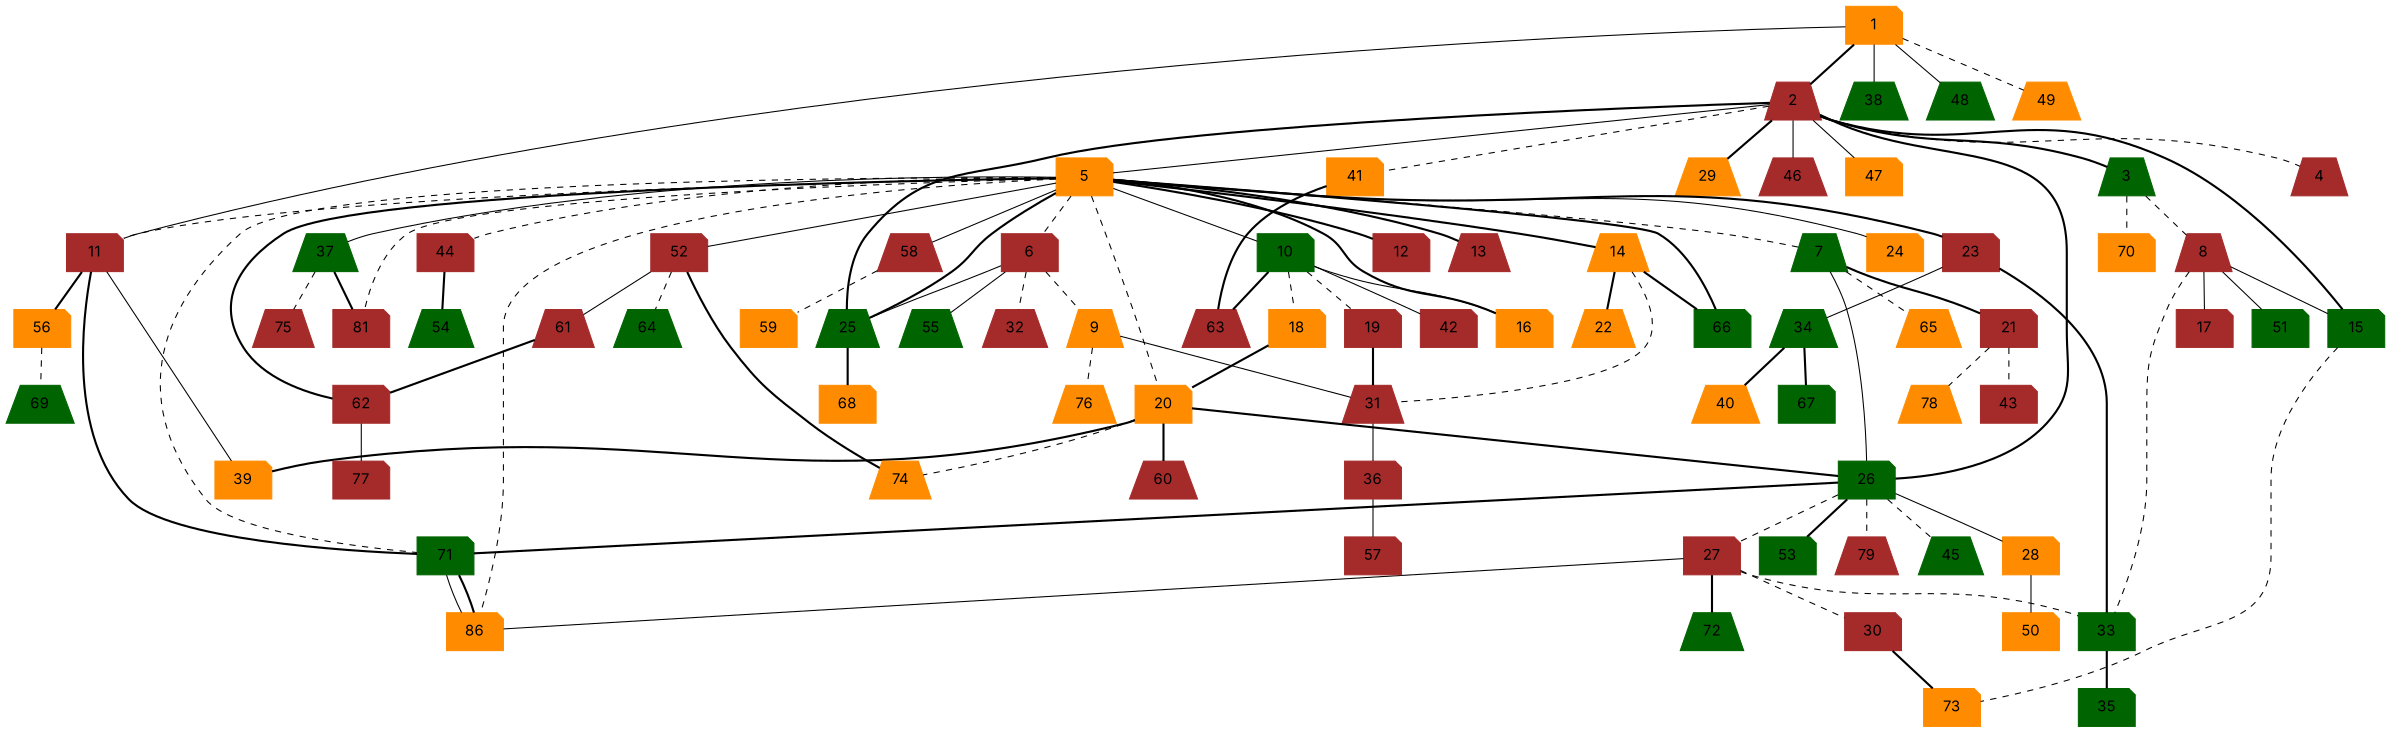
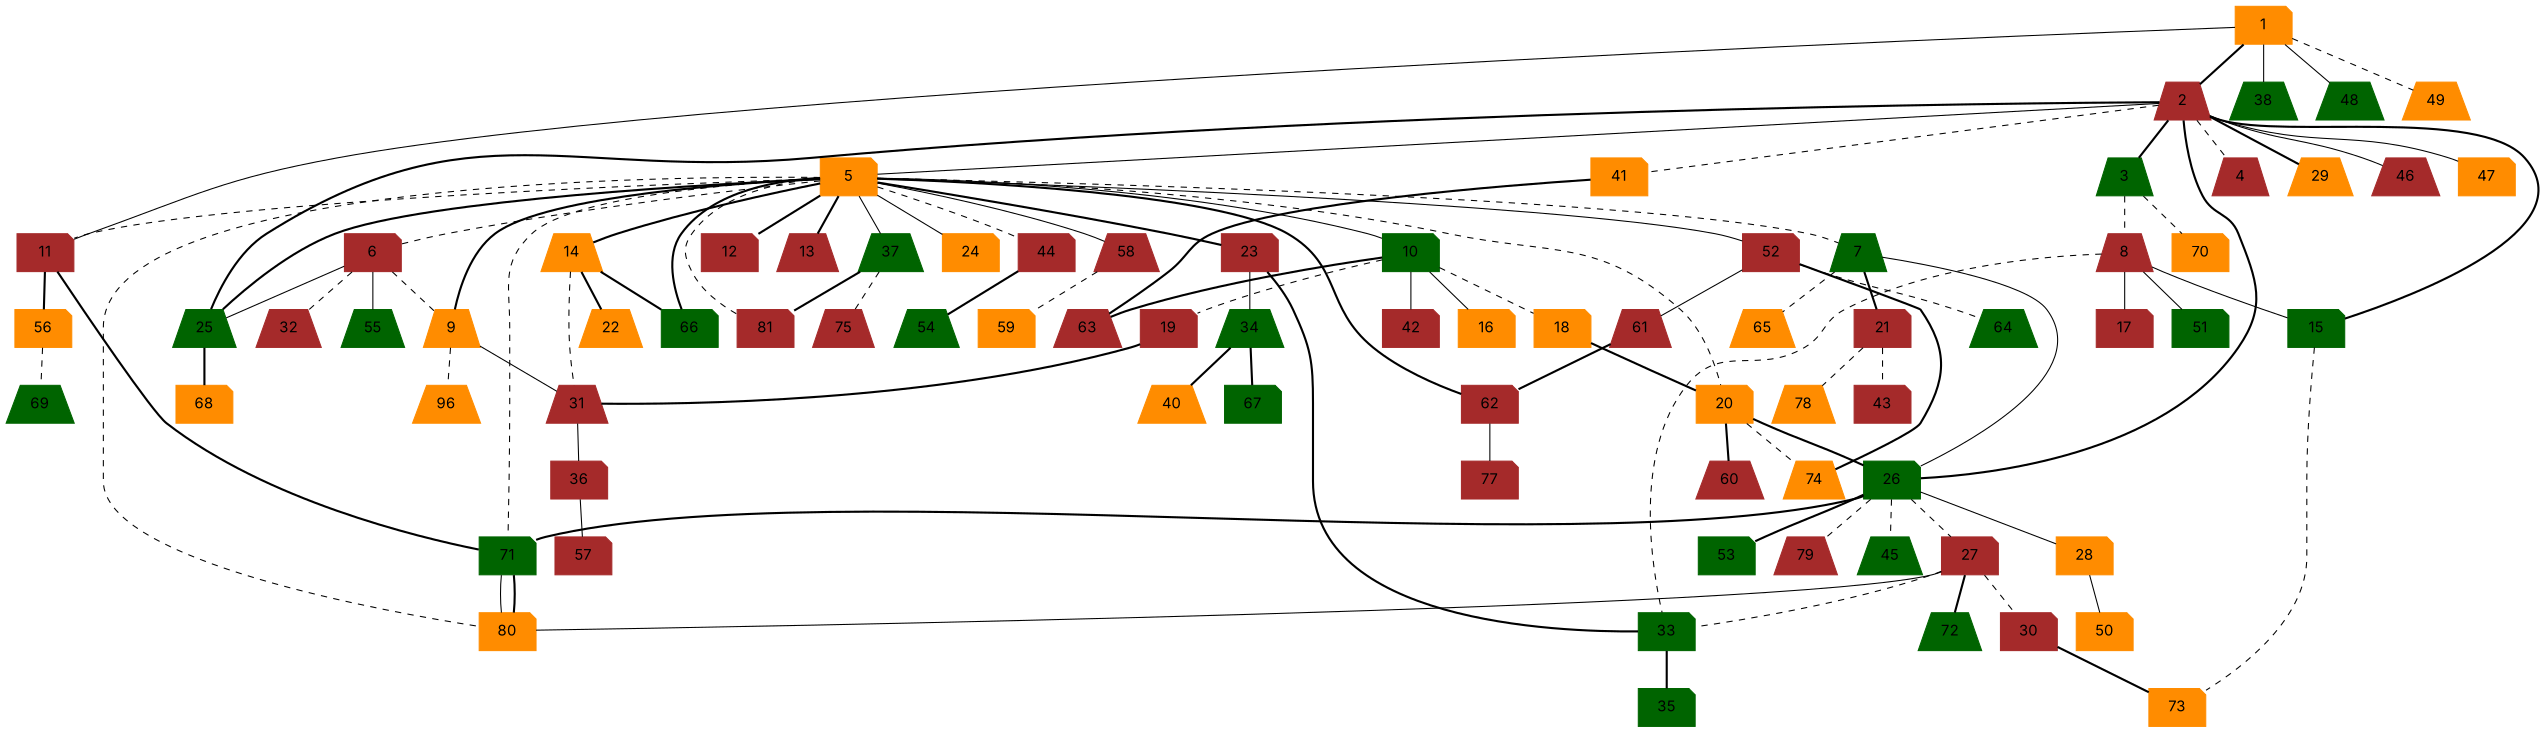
(1313, 229) -> (570, 207)
(1085, 404) -> (447, 404)
(243, 480) -> none
(475, 632) -> (508, 632)
